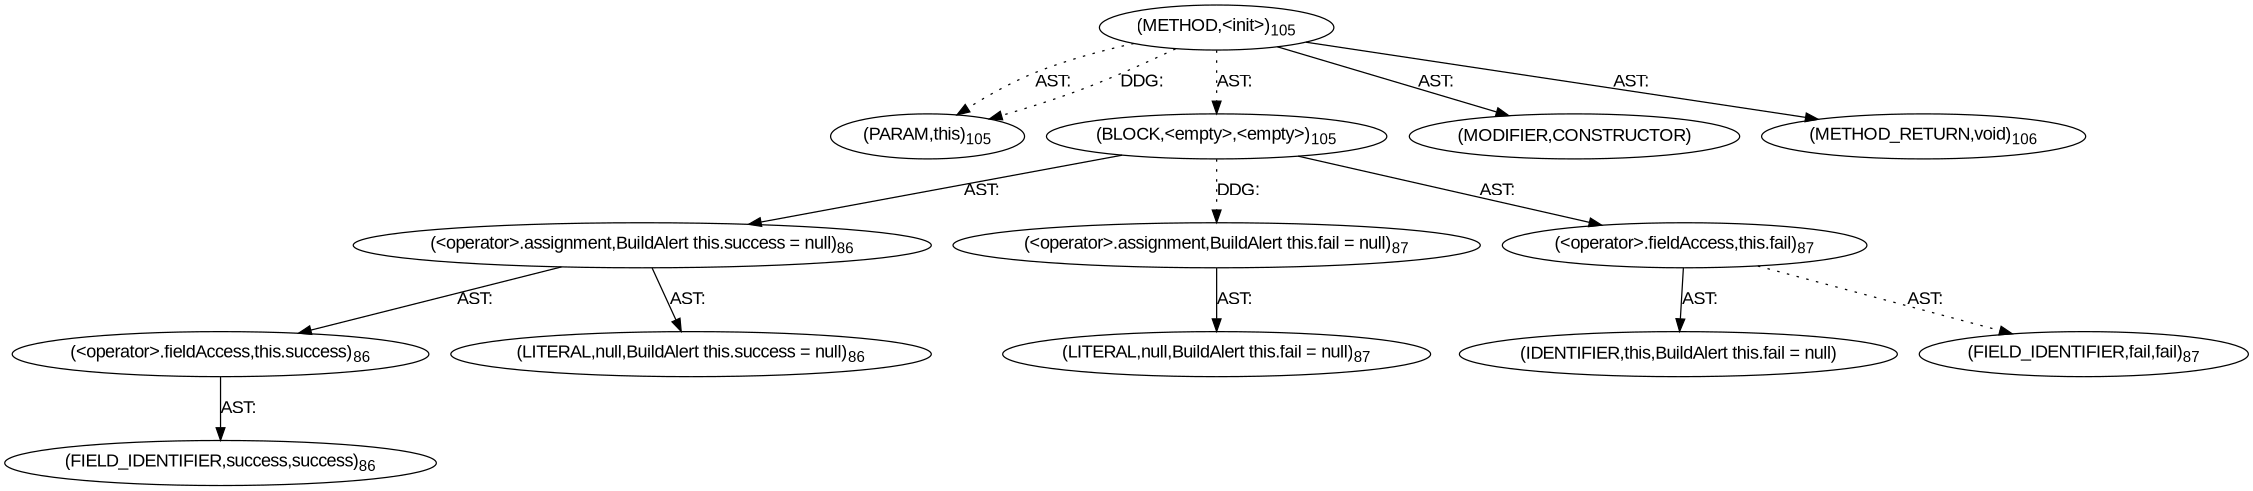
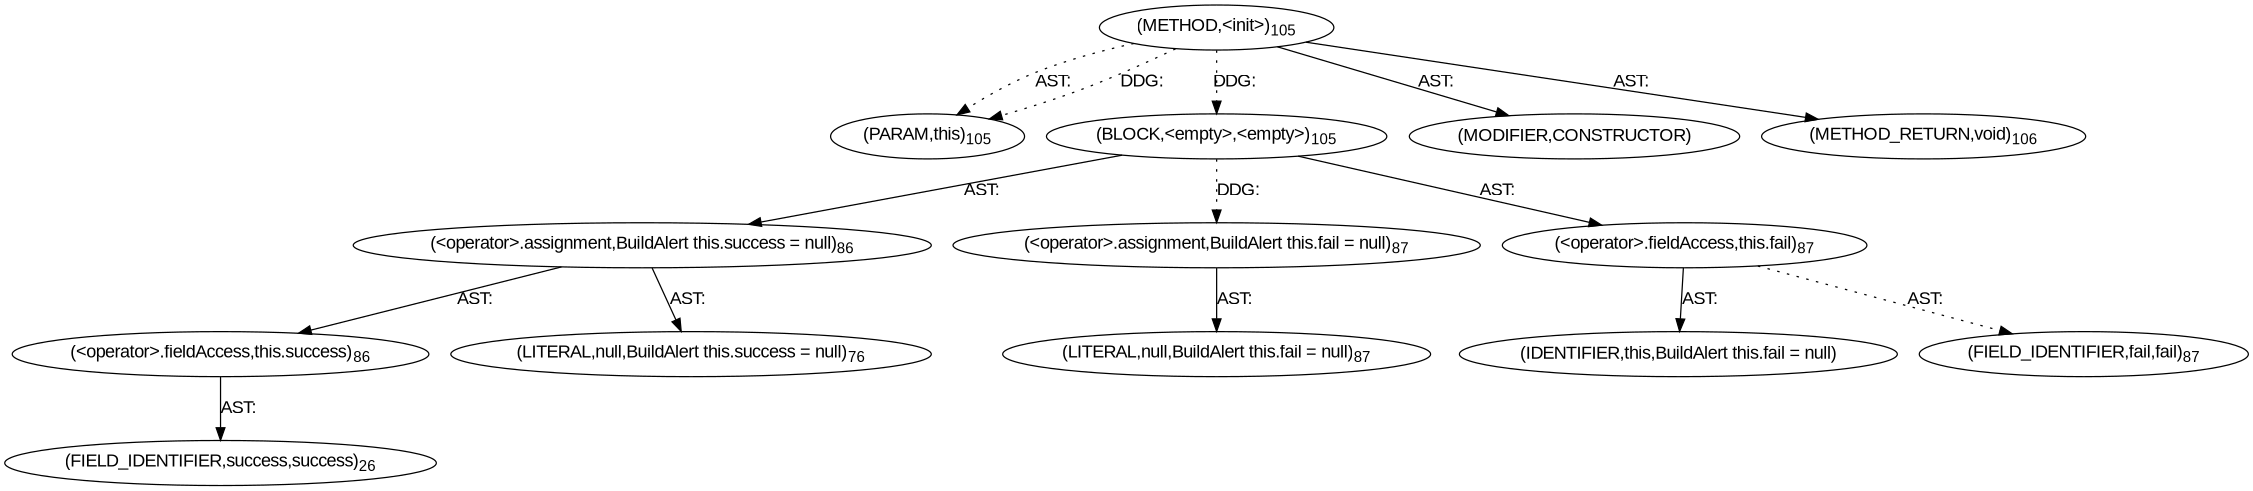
(1237, 82) -> (1237, 82)
(857, 352) -> (857, 352)
(368, 461) -> (368, 461)
